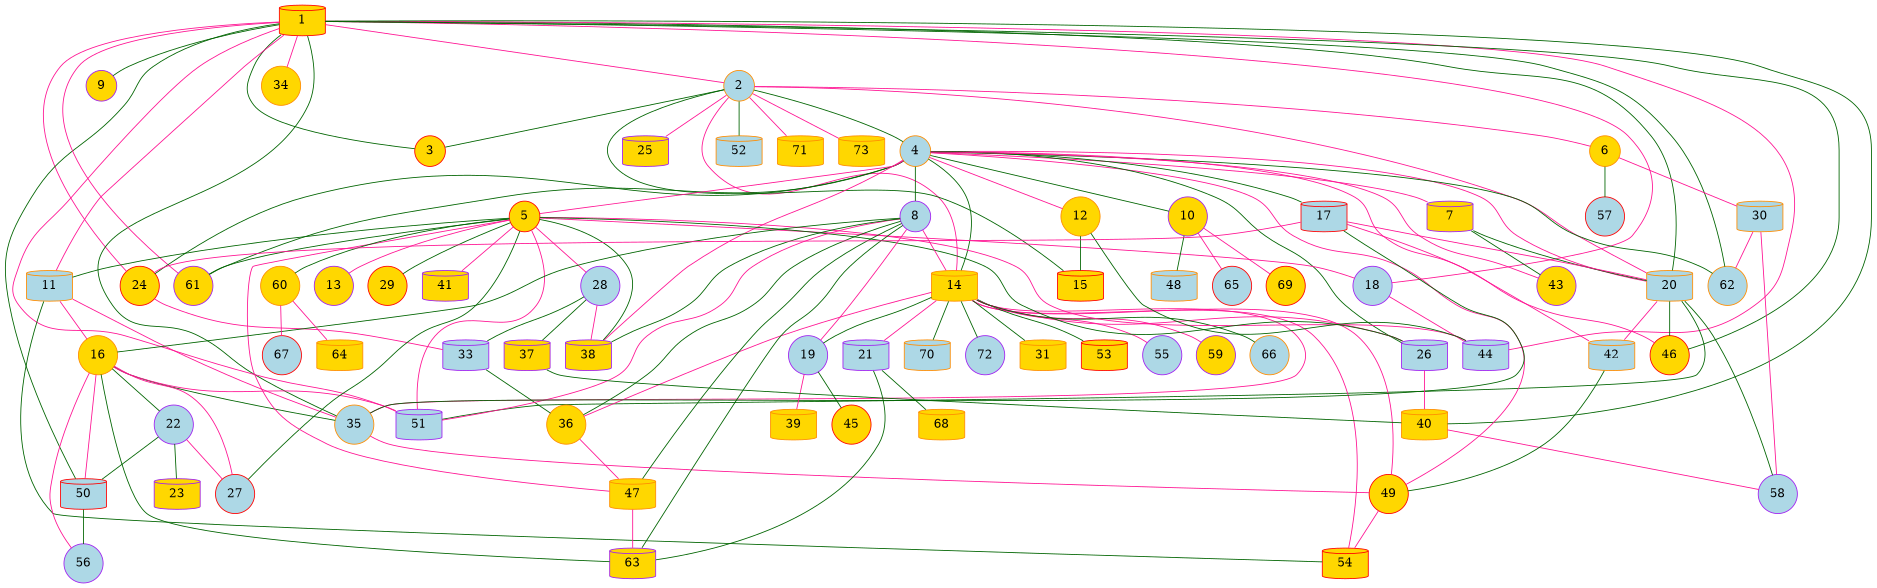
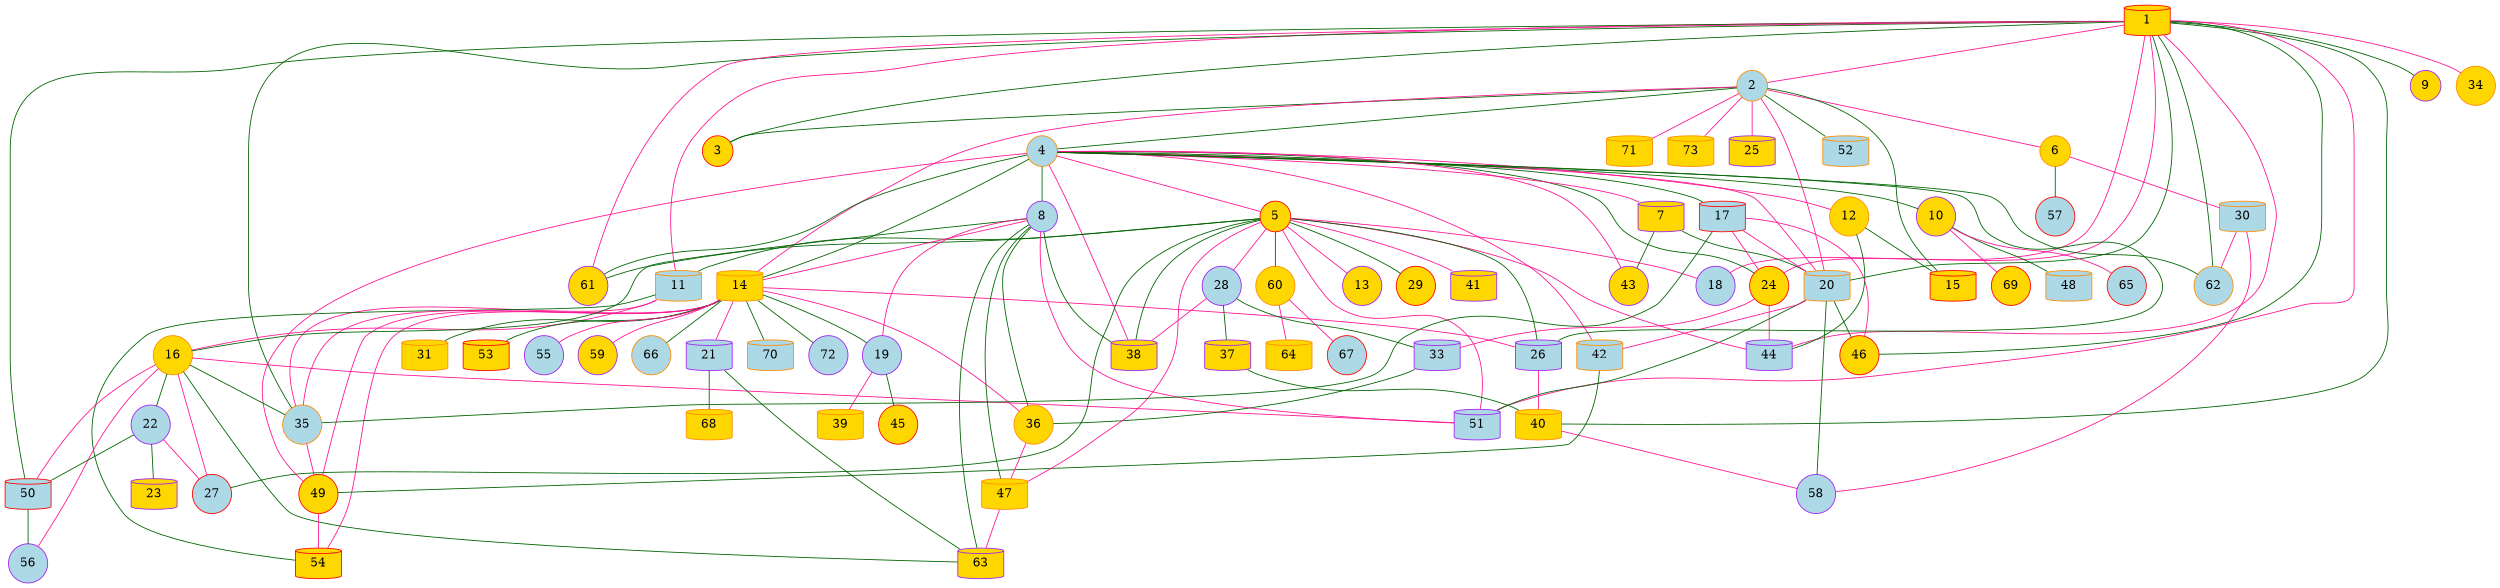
(1426, 319) -> (1769, 323)
